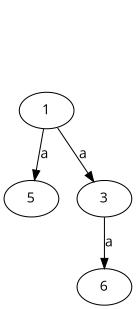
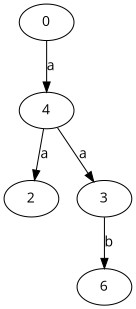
none -> (47, 22)
(47, 111) -> (47, 111)
(31, 199) -> (31, 199)
(109, 243) -> (109, 243)
